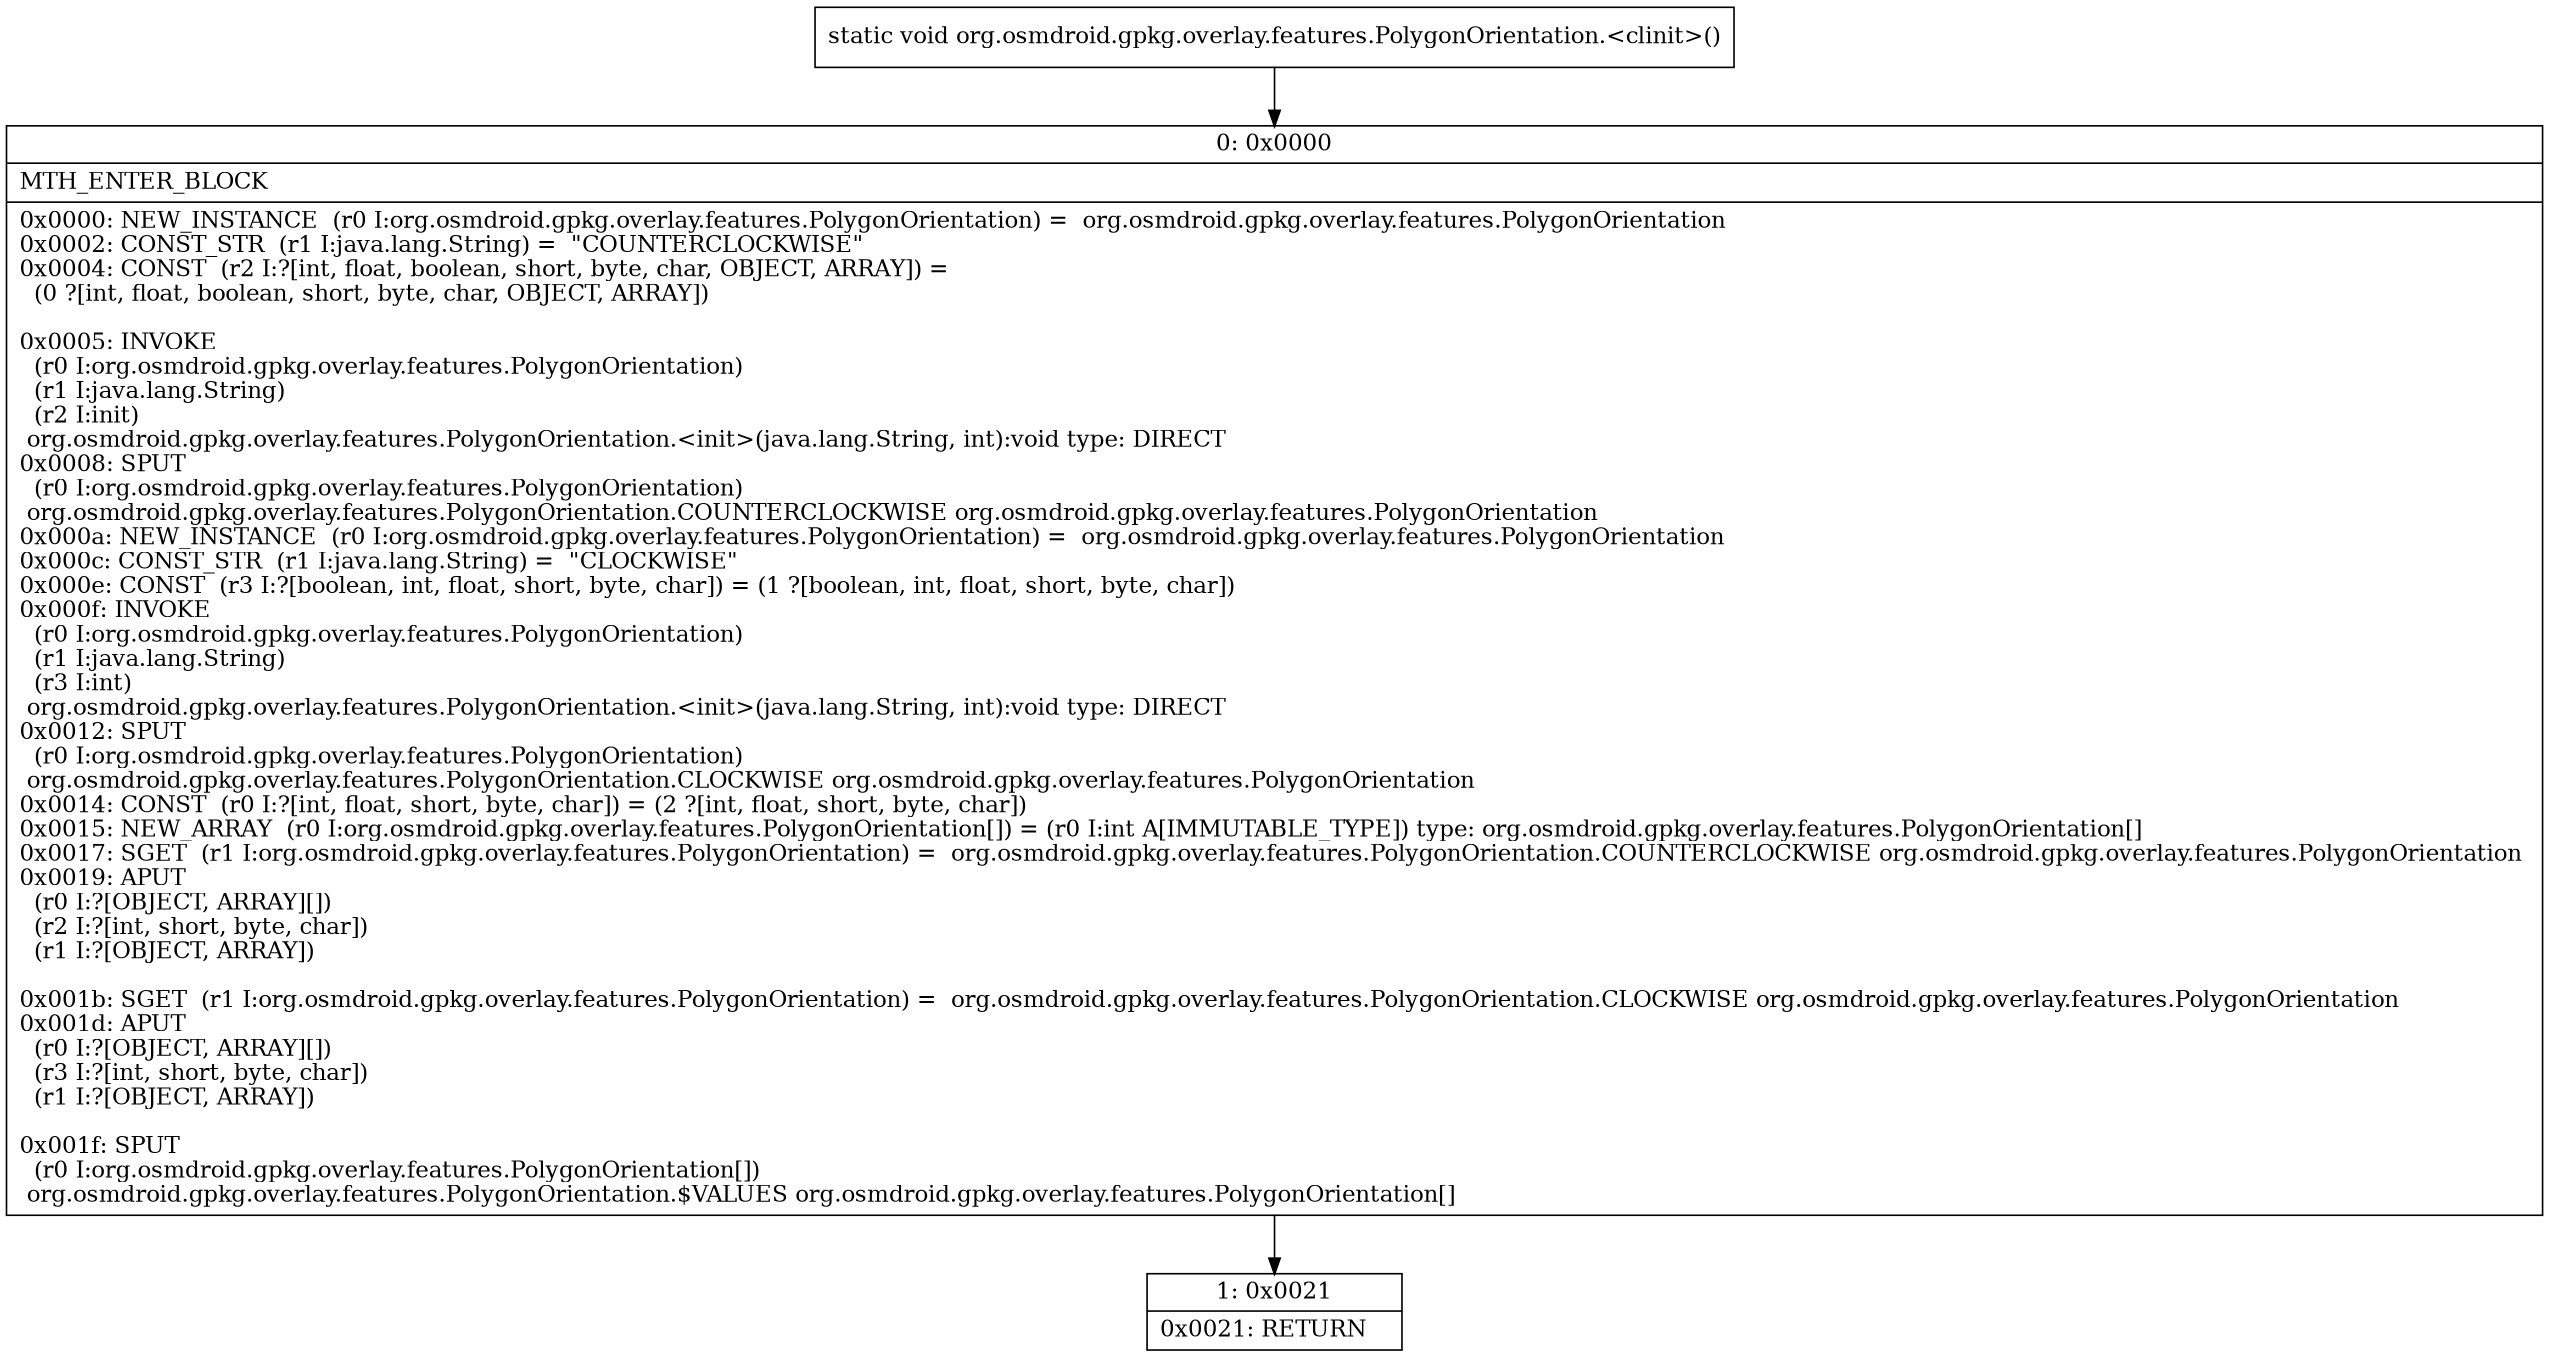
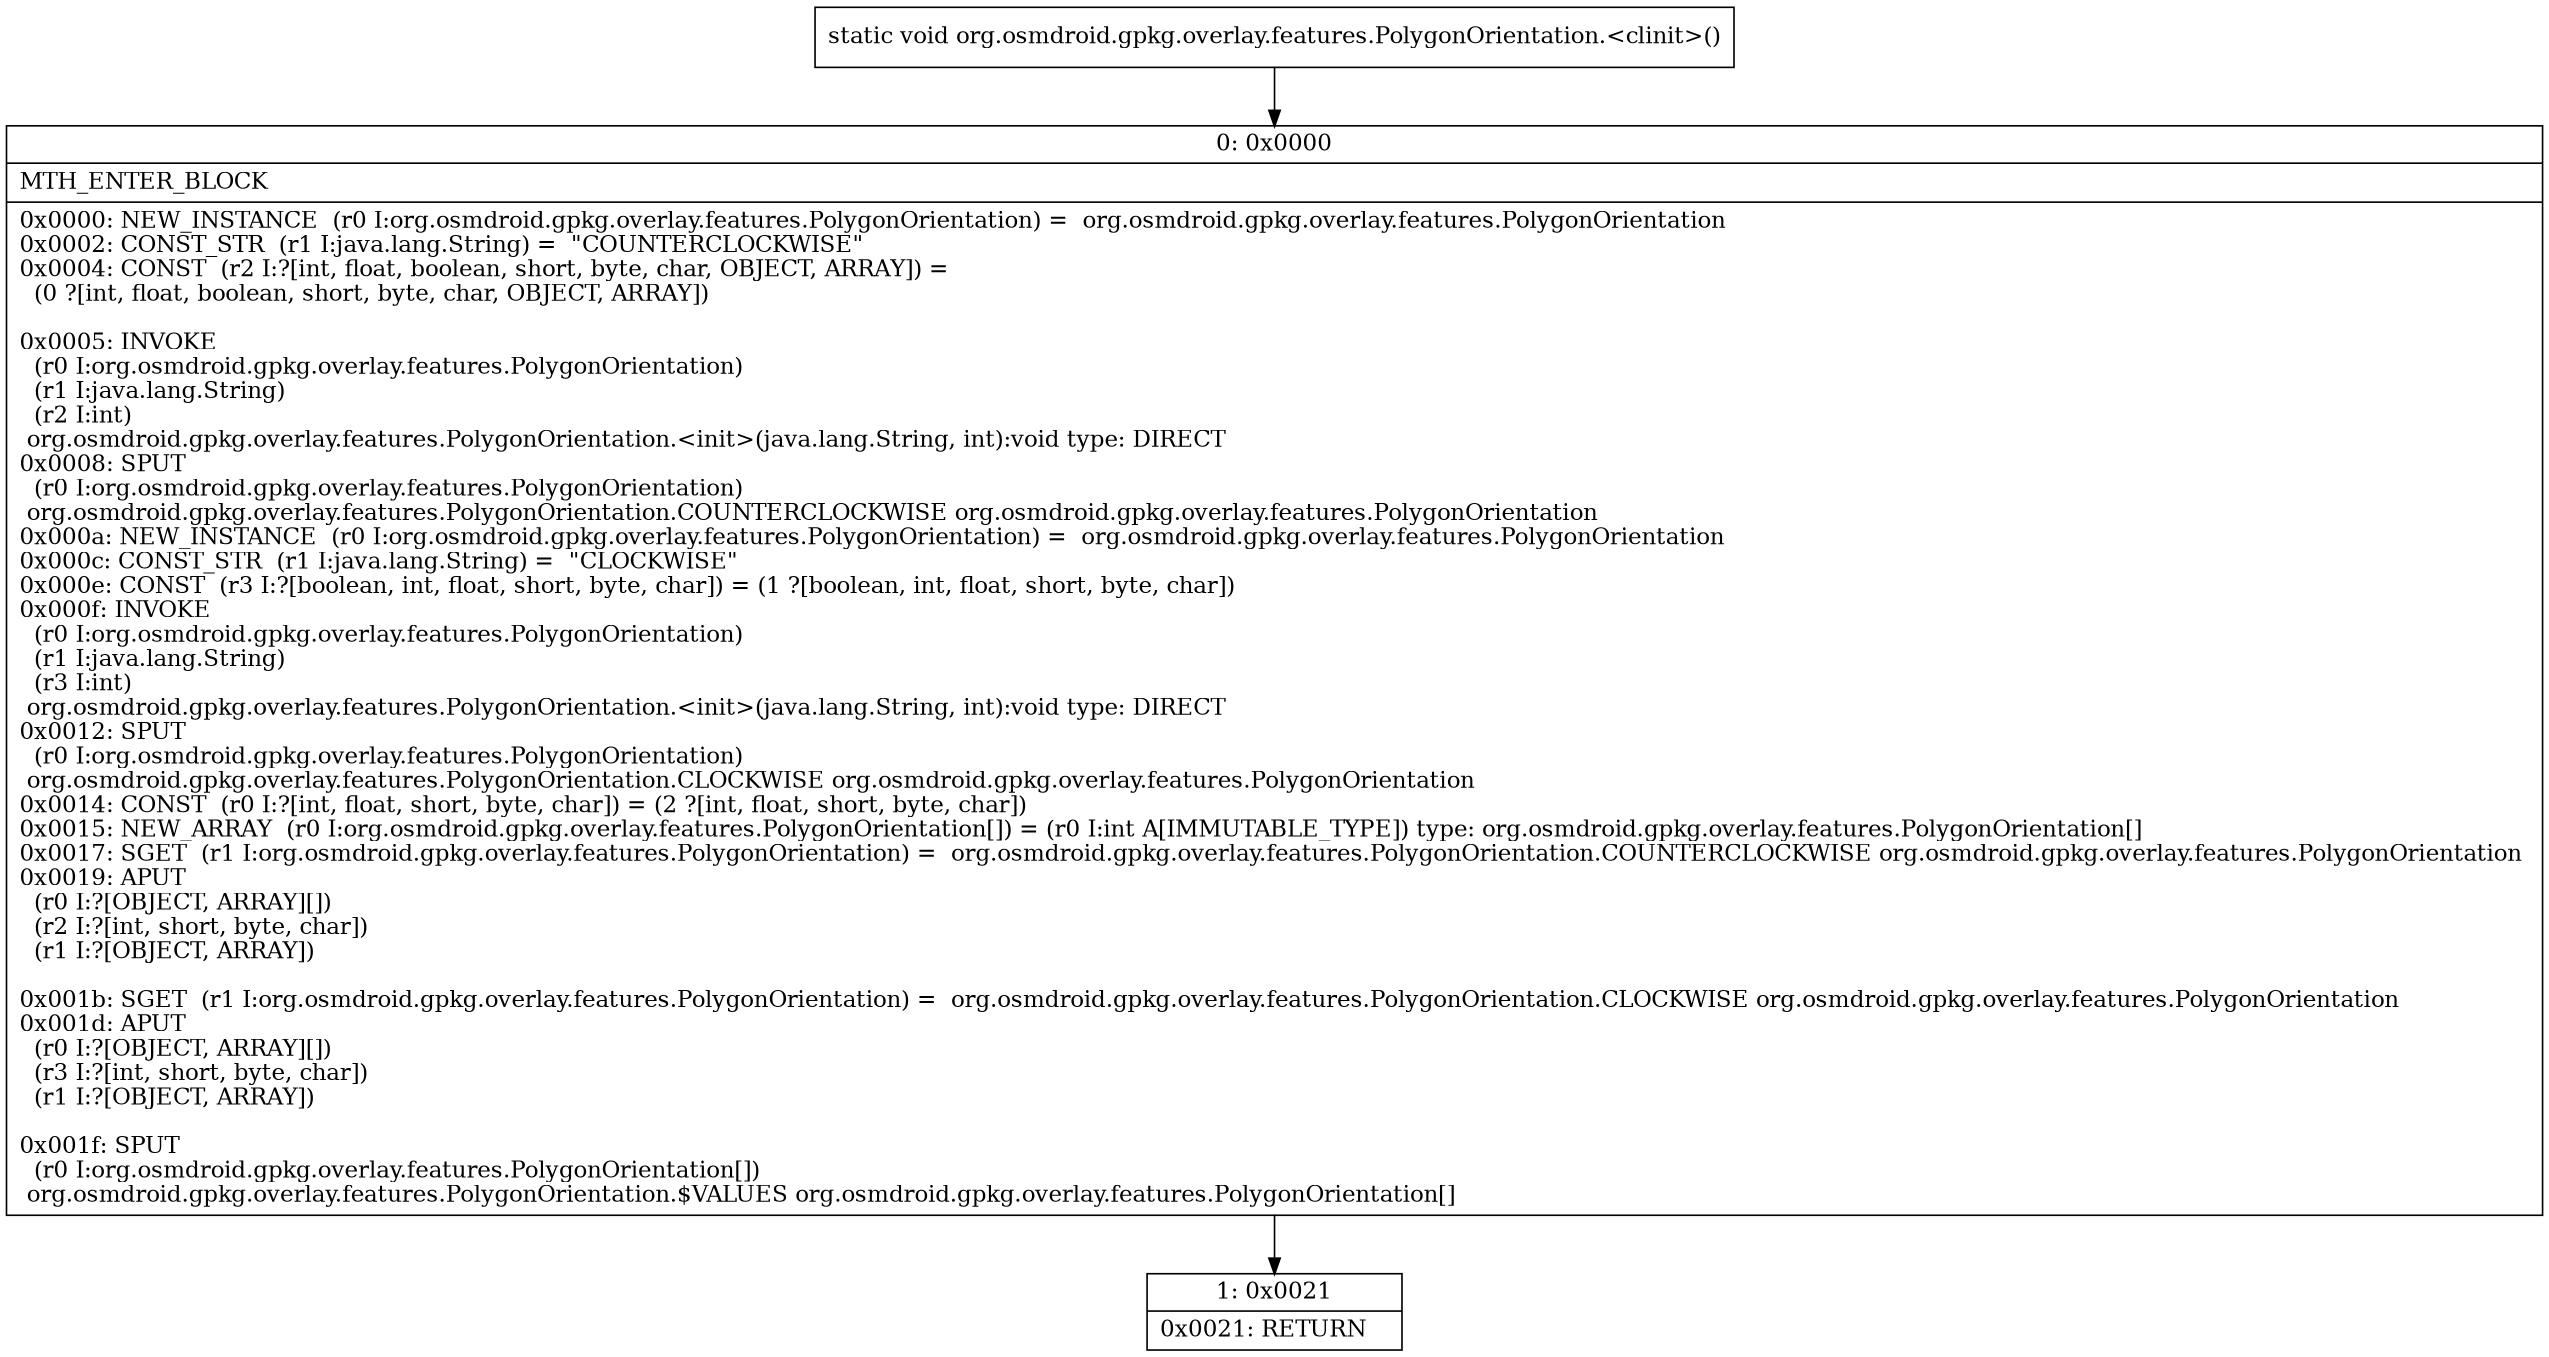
(80, 416) -> (76, 416)
